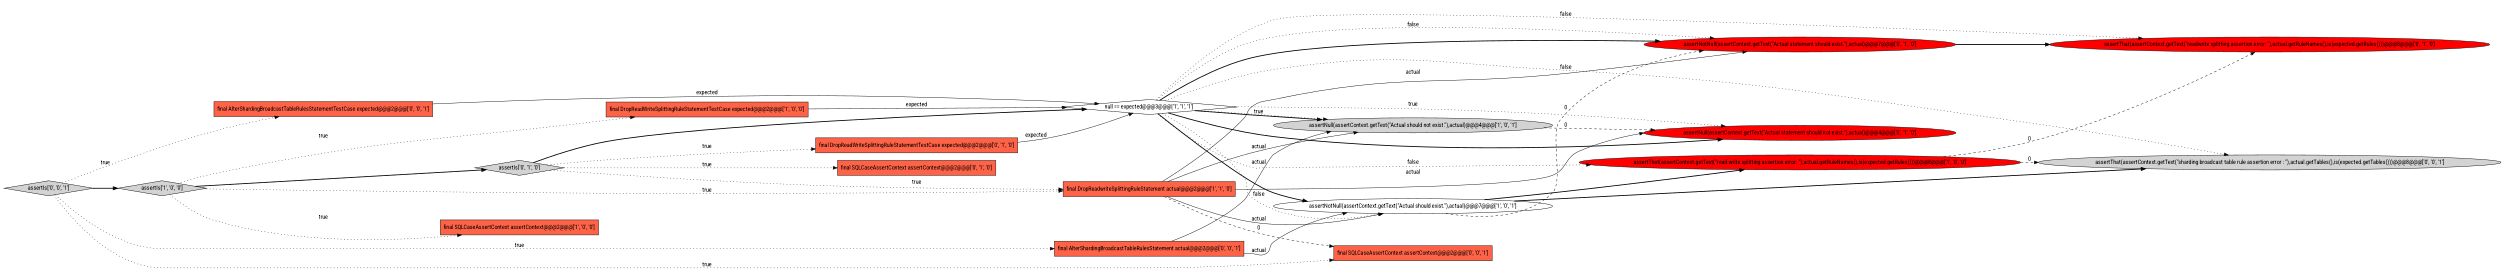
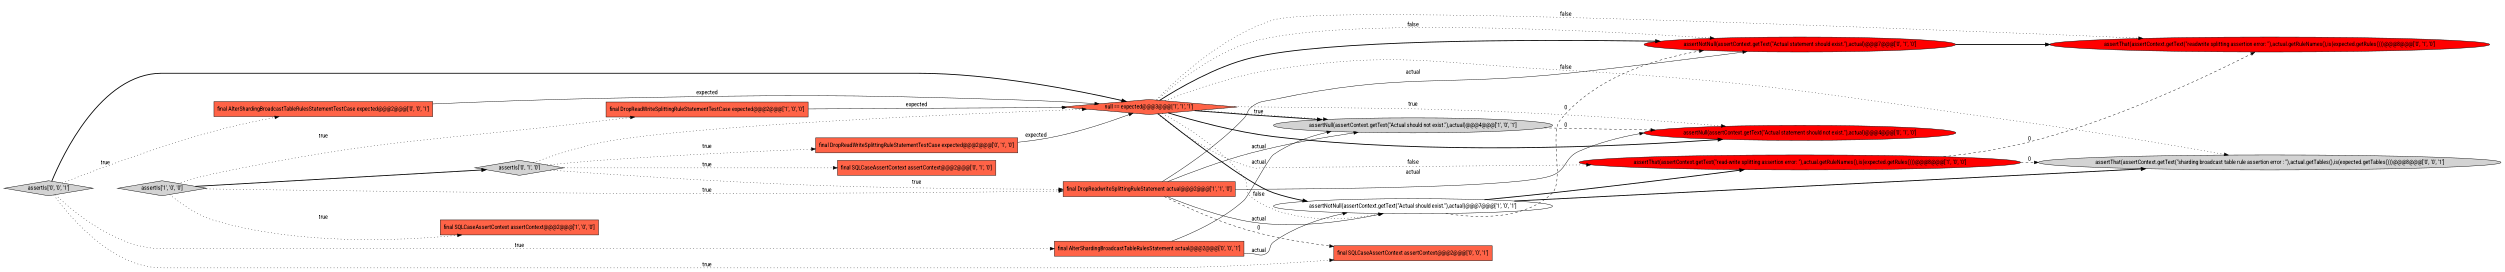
(1149, 107) -> (1149, 107)
(806, 123) -> (806, 123)
(103, 188) -> (562, 73)
